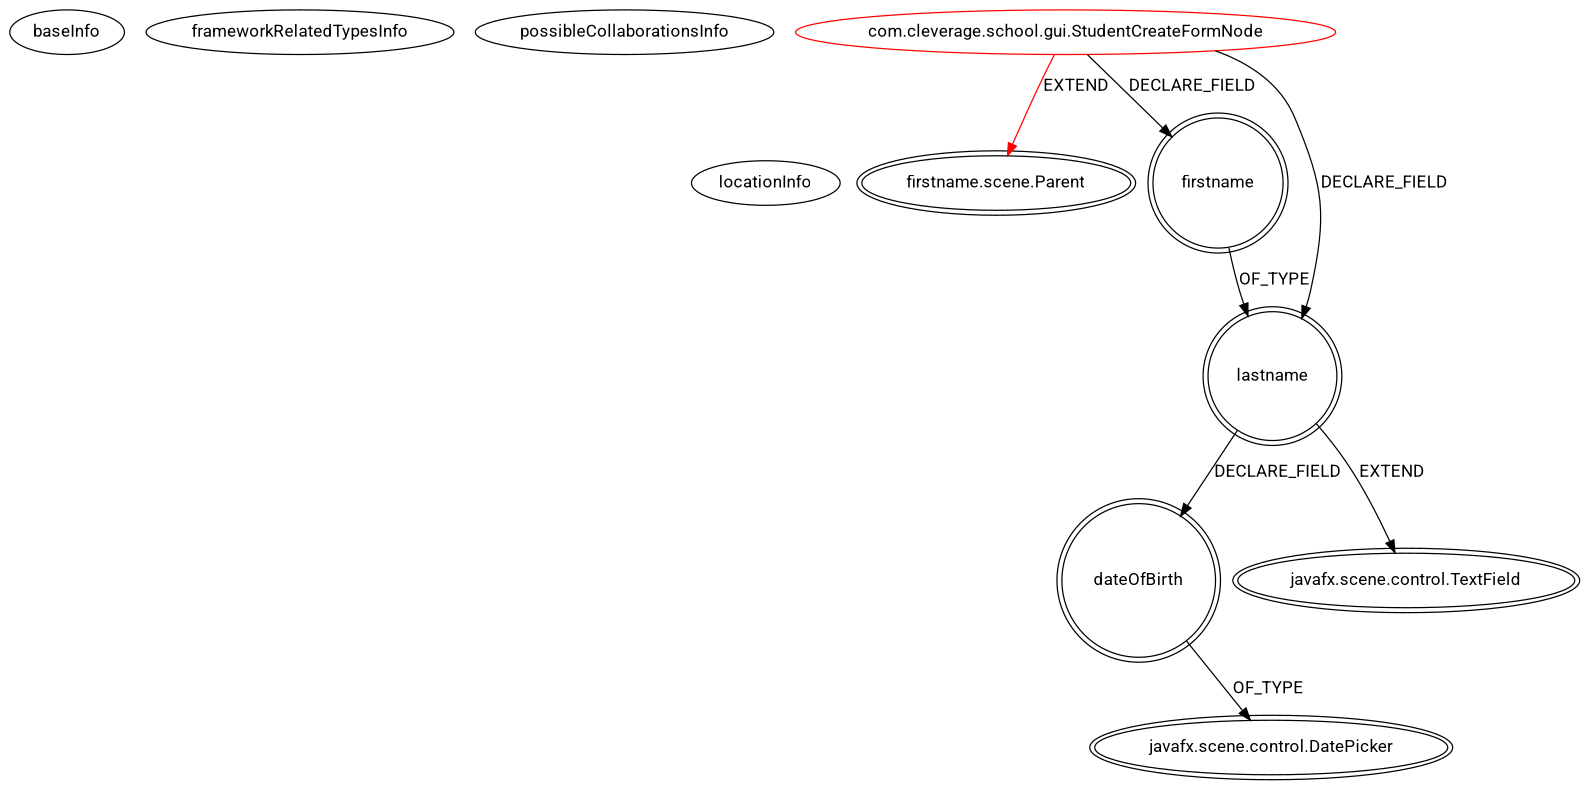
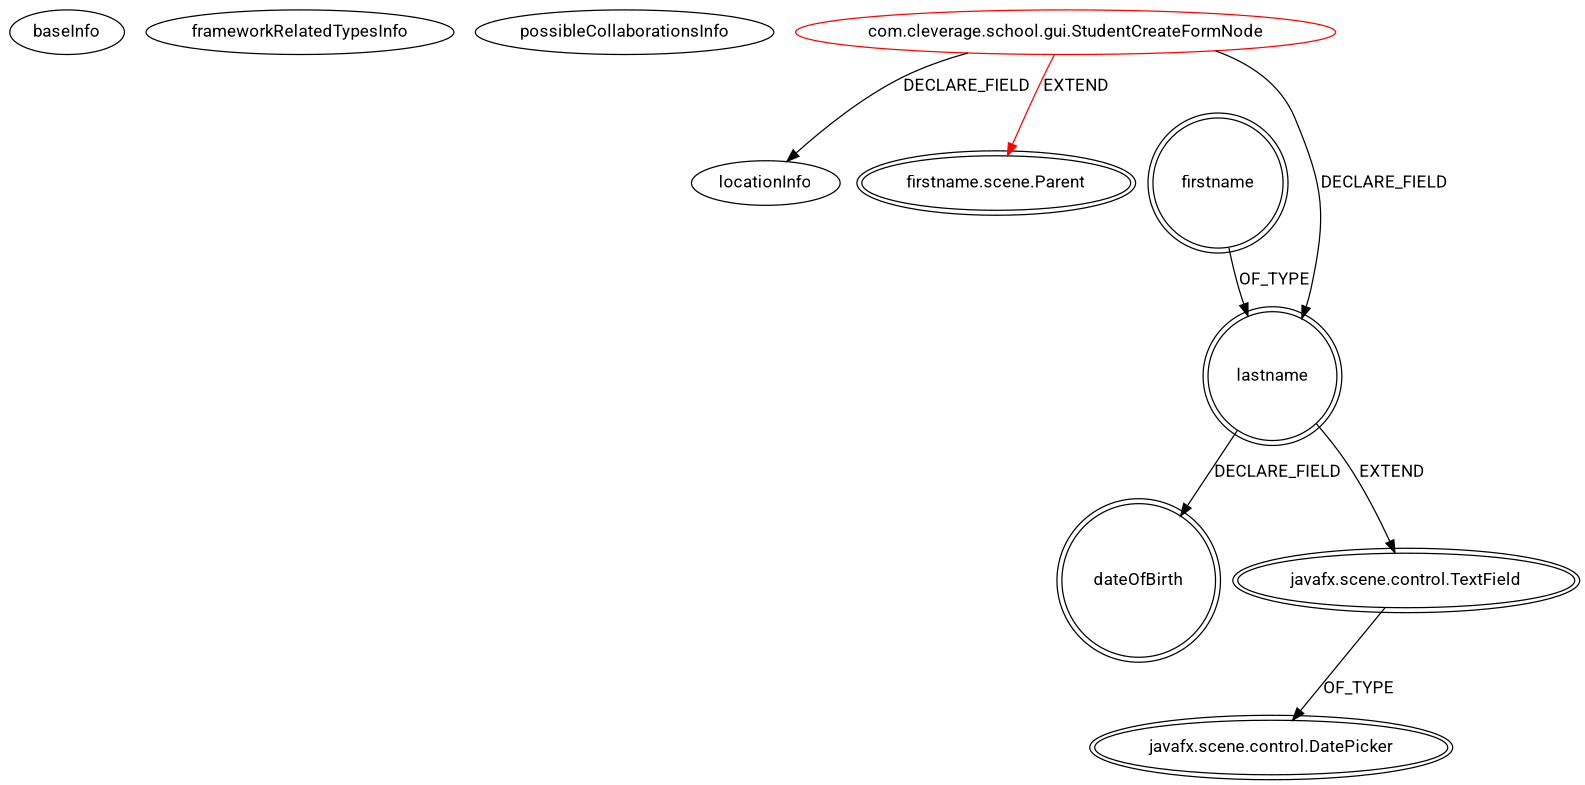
(1125, 91) -> (876, 92)
(1214, 675) -> (1343, 659)
